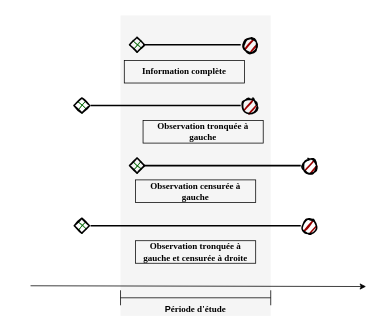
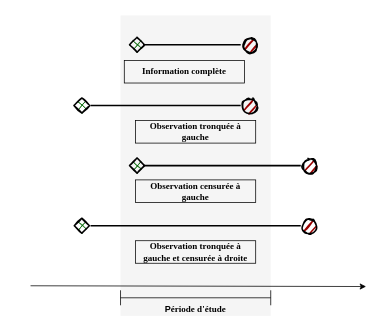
(203, 132) -> (195, 132)
